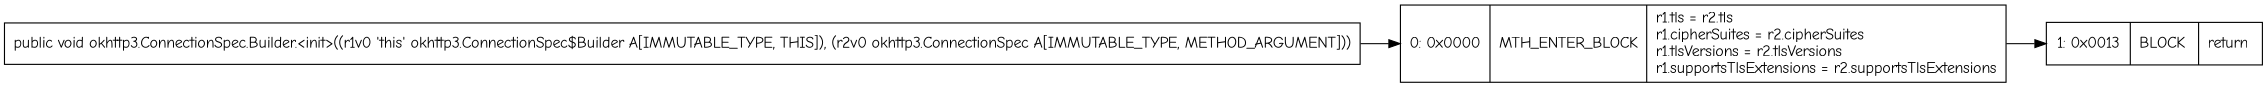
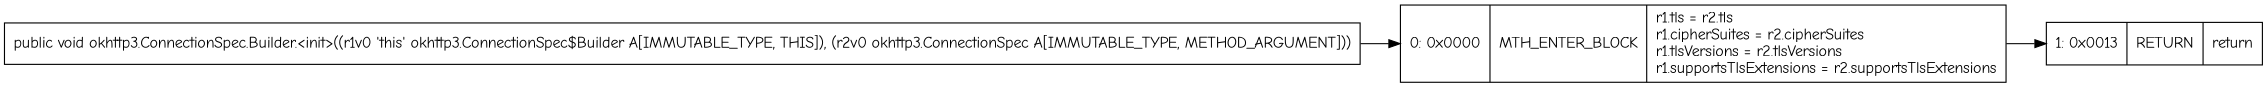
(2162, 43) -> (2165, 43)
